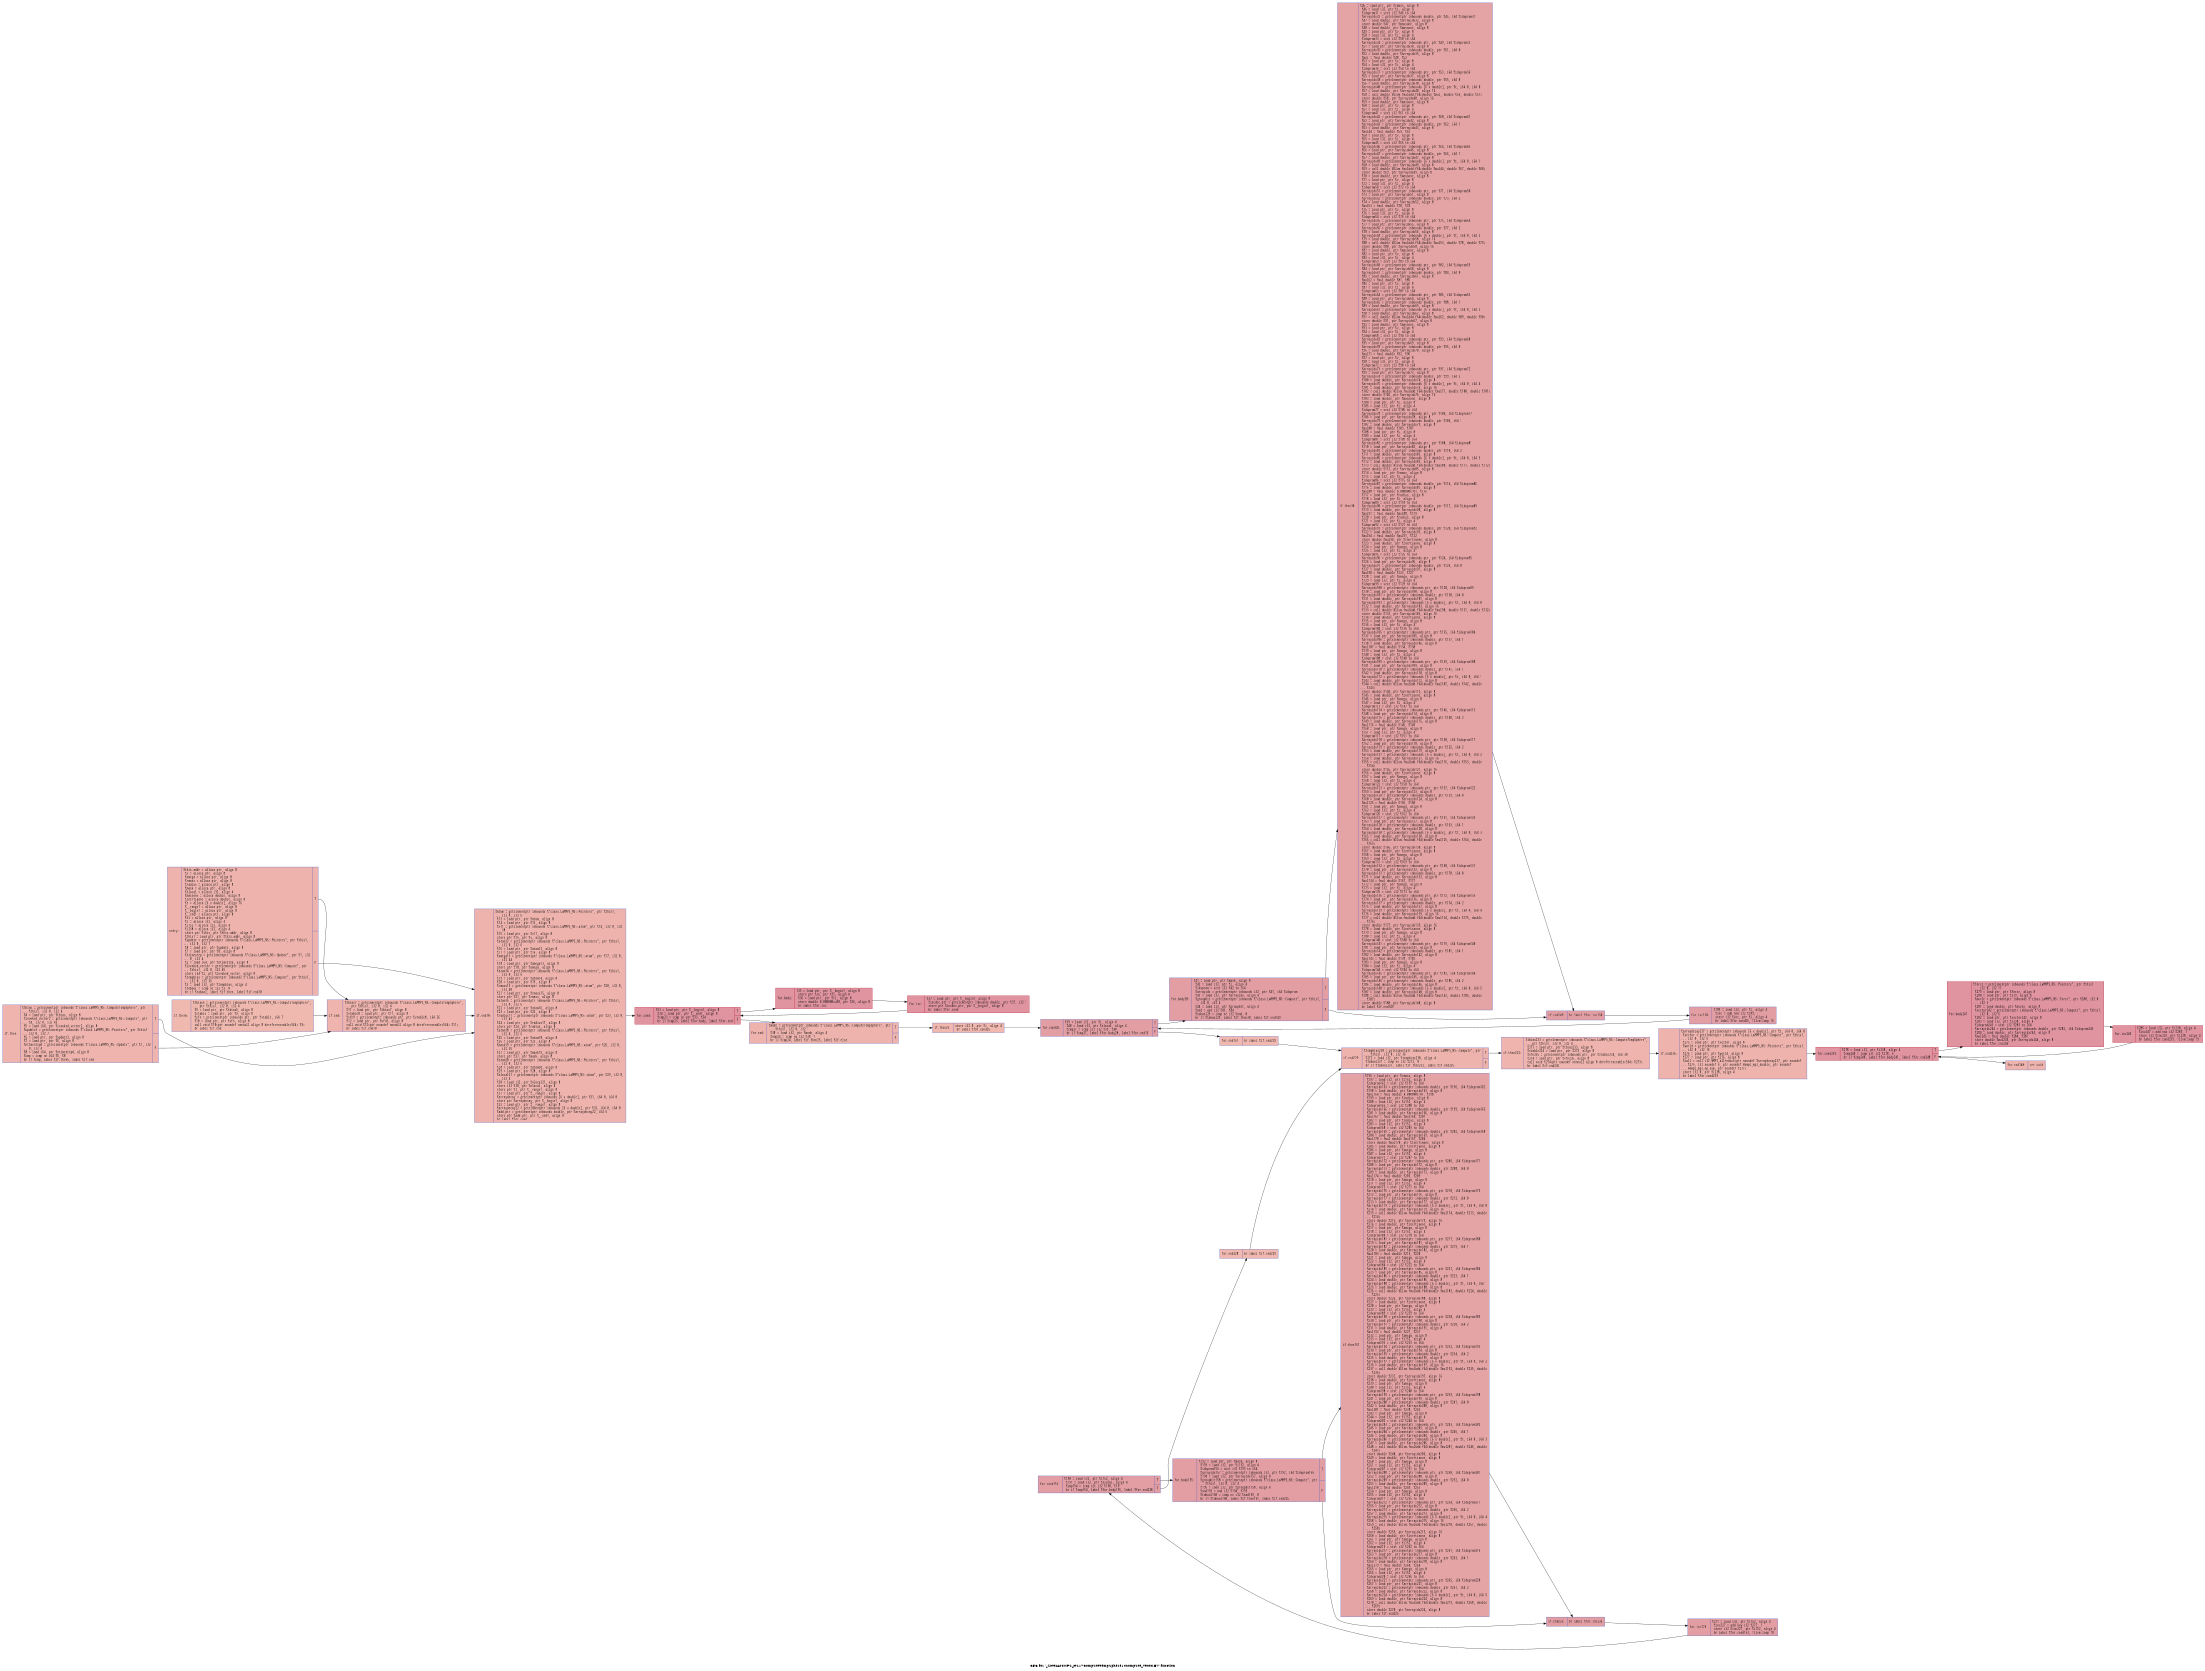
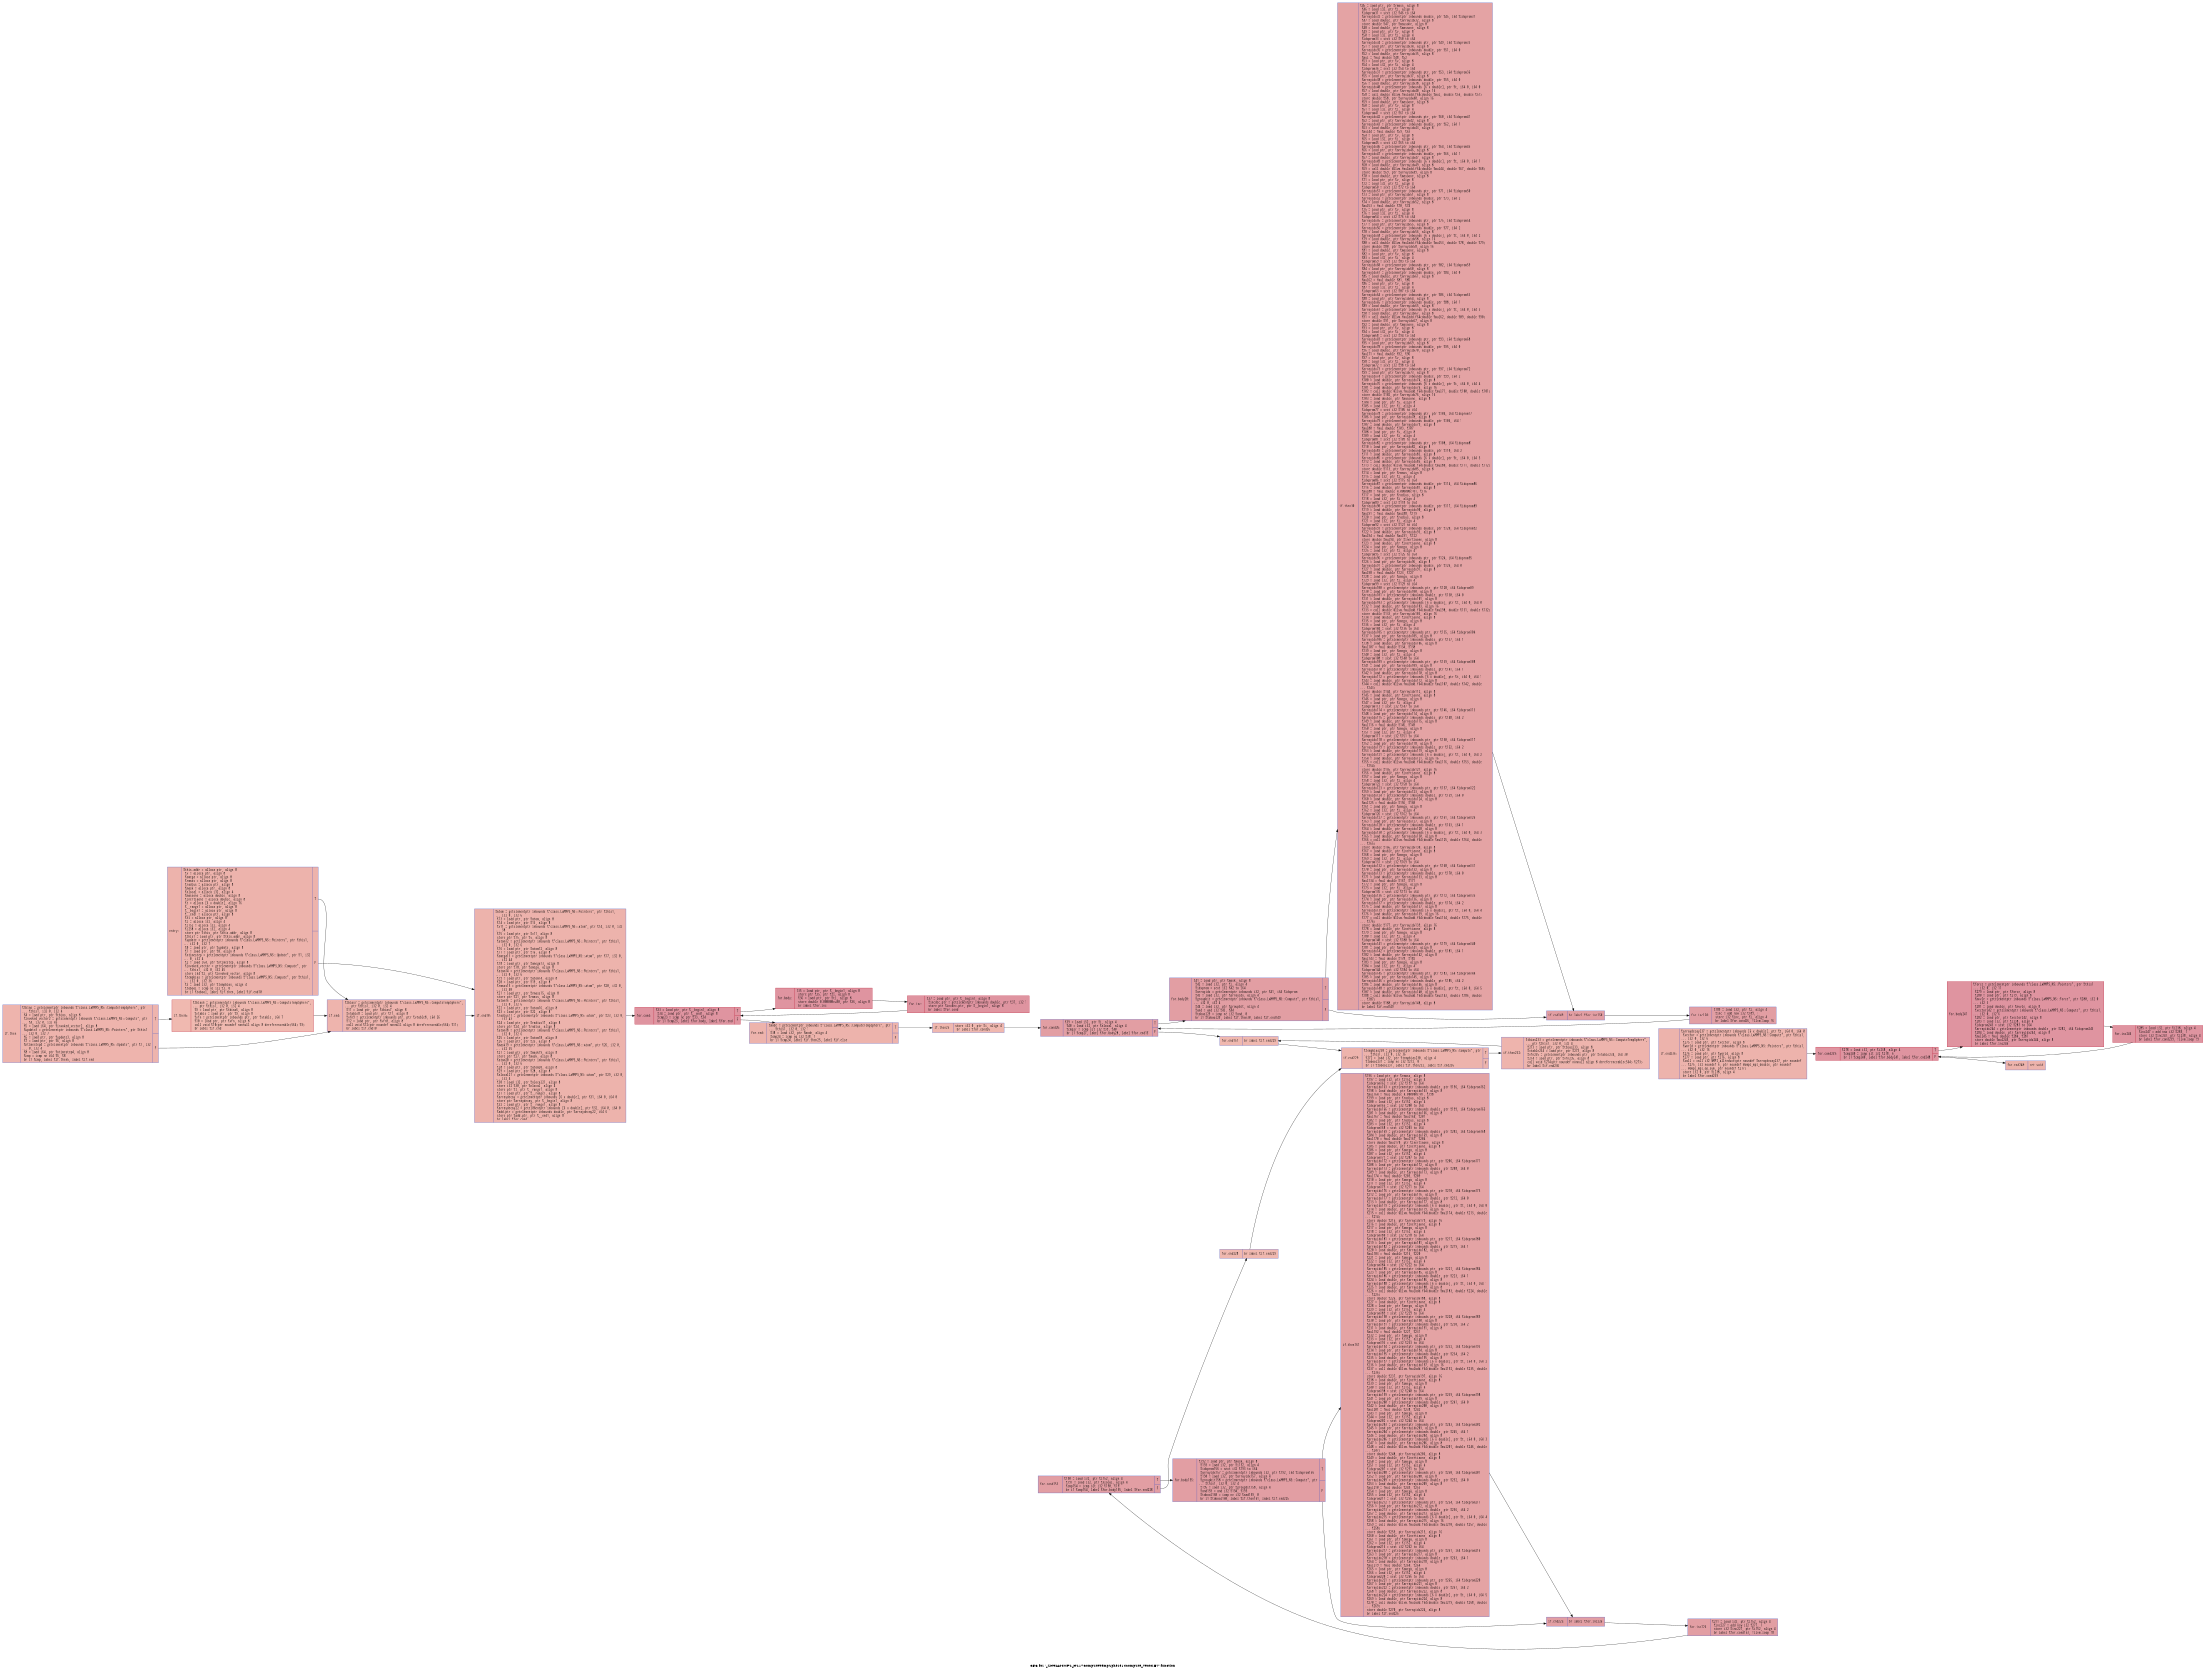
(243, 1016) -> (243, 1016)
(1653, 1053) -> (1391, 1042)
(309, 1063) -> (164, 1019)
